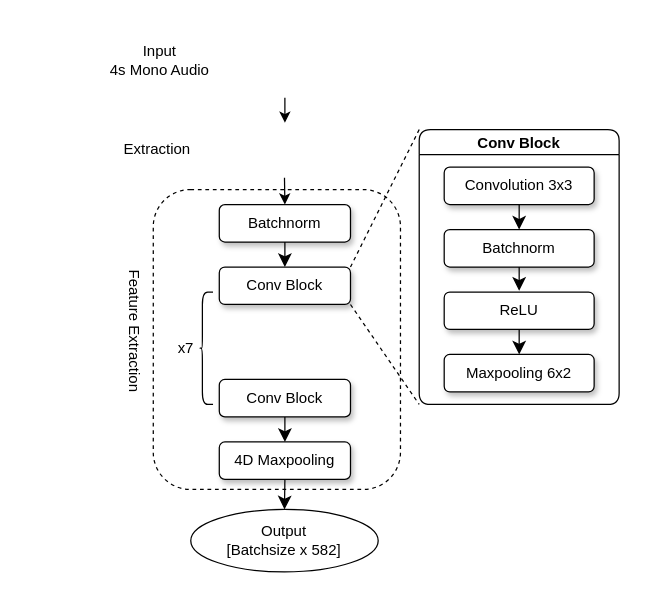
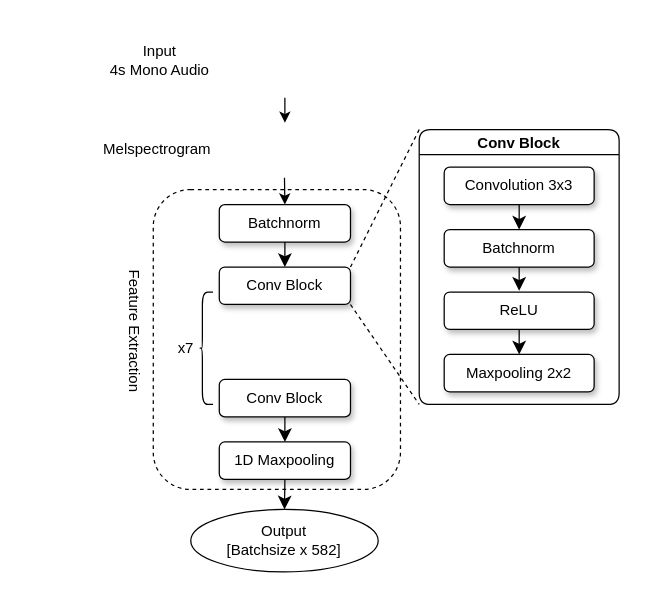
(158, 149) -> (158, 149)
(519, 373) -> (519, 373)
(285, 461) -> (285, 461)
